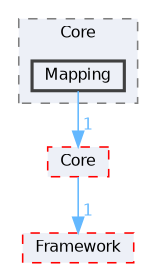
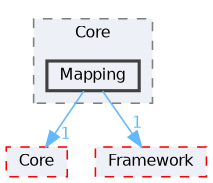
(78, 197) -> (118, 114)
